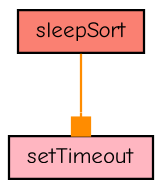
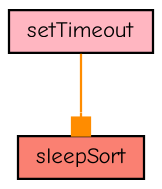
(81, 83) -> (81, 83)
